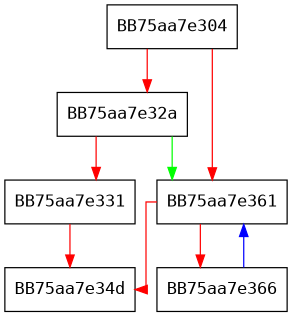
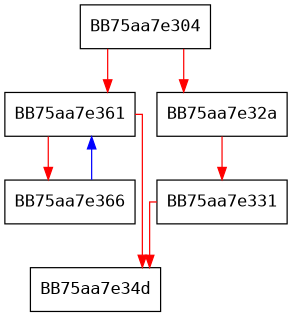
(172, 152) -> none
